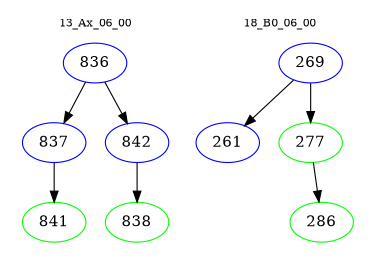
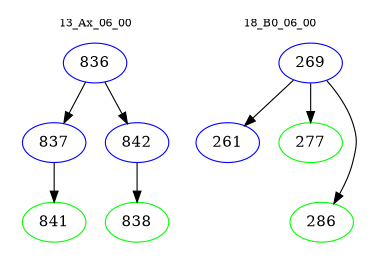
(315, 177) -> (356, 135)
